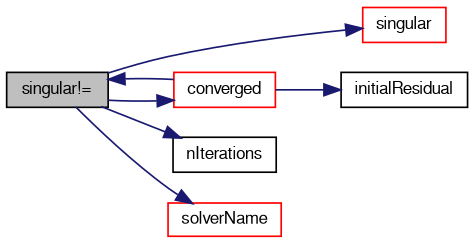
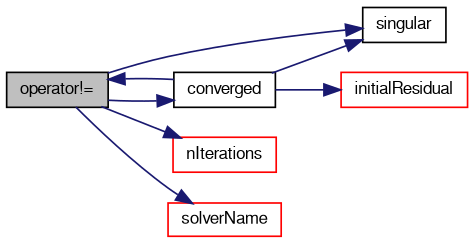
(404, 25) -> (404, 25)
none -> (309, 59)
(57, 90) -> (57, 90)
(225, 90) -> (225, 90)
(404, 90) -> (404, 90)
(225, 155) -> (225, 155)
